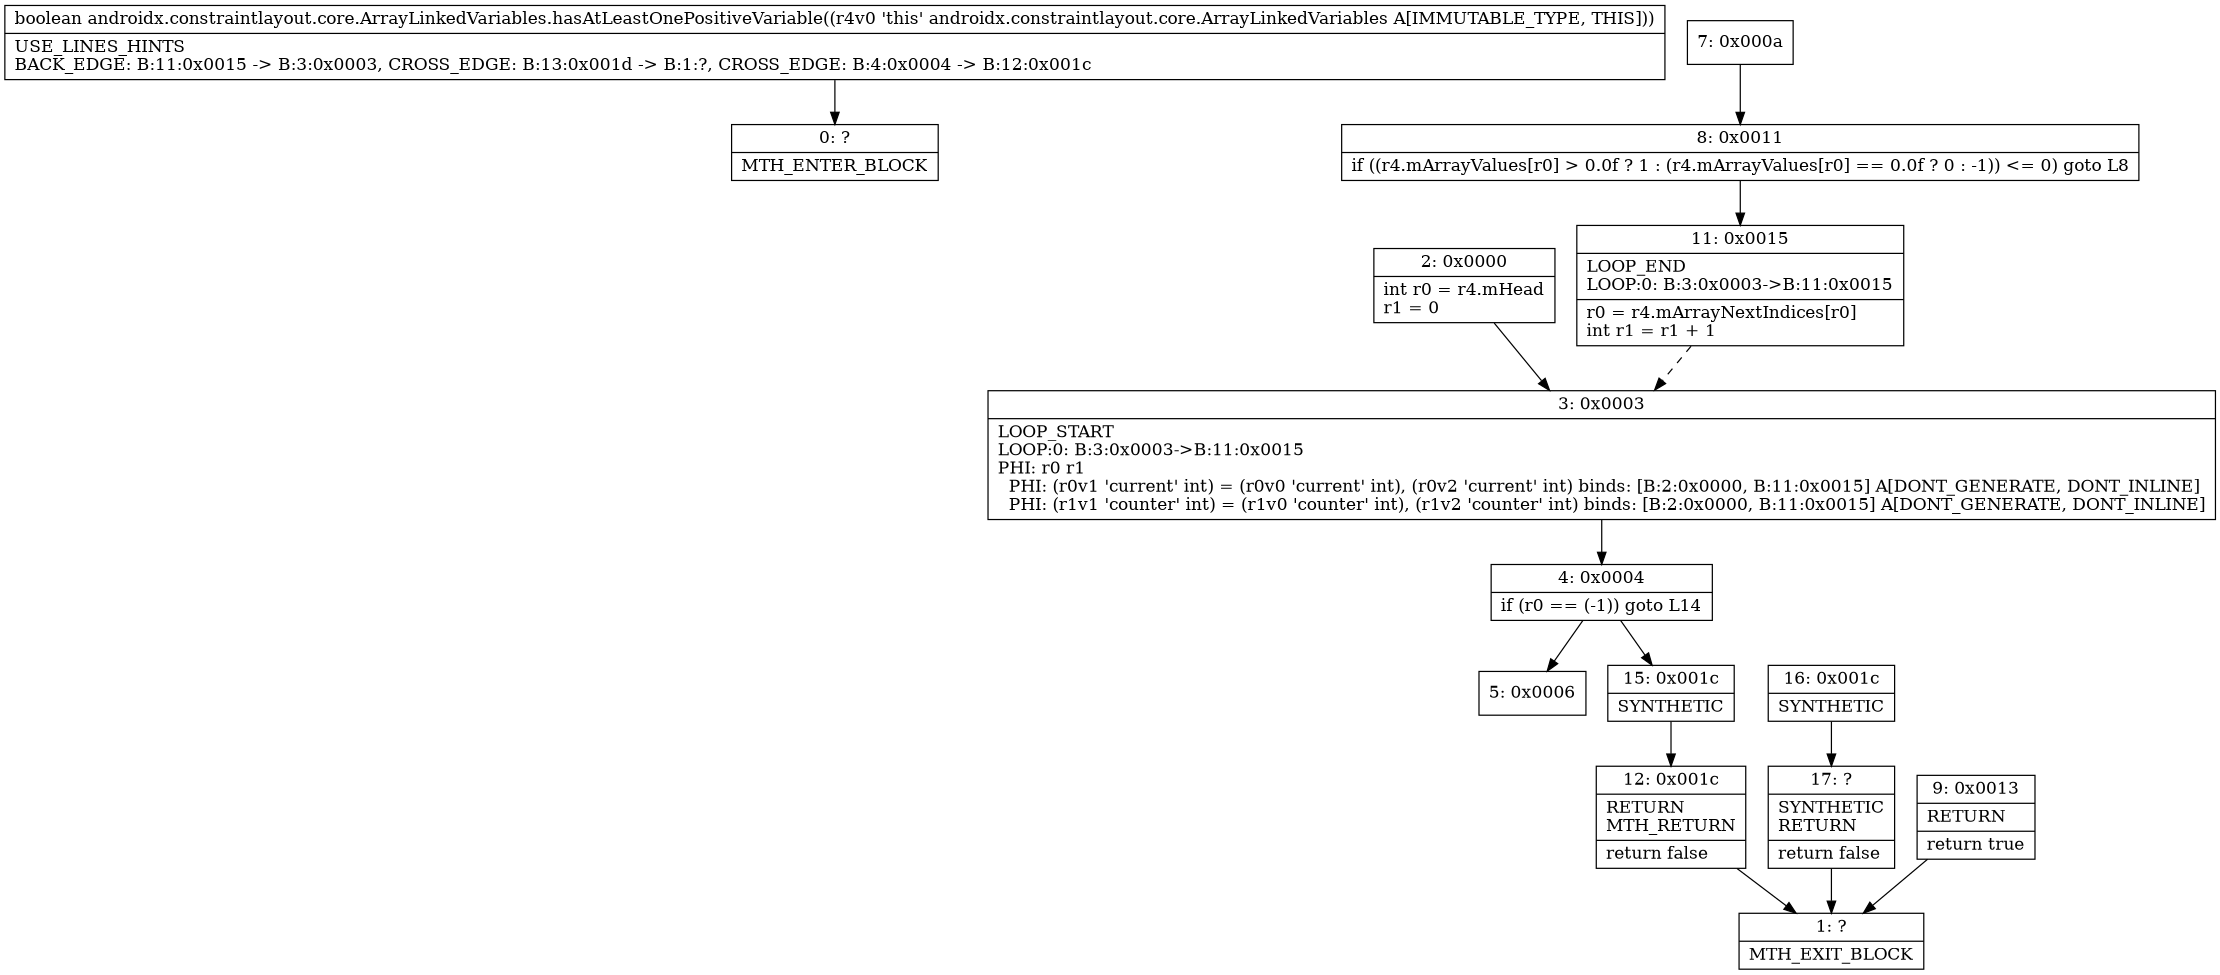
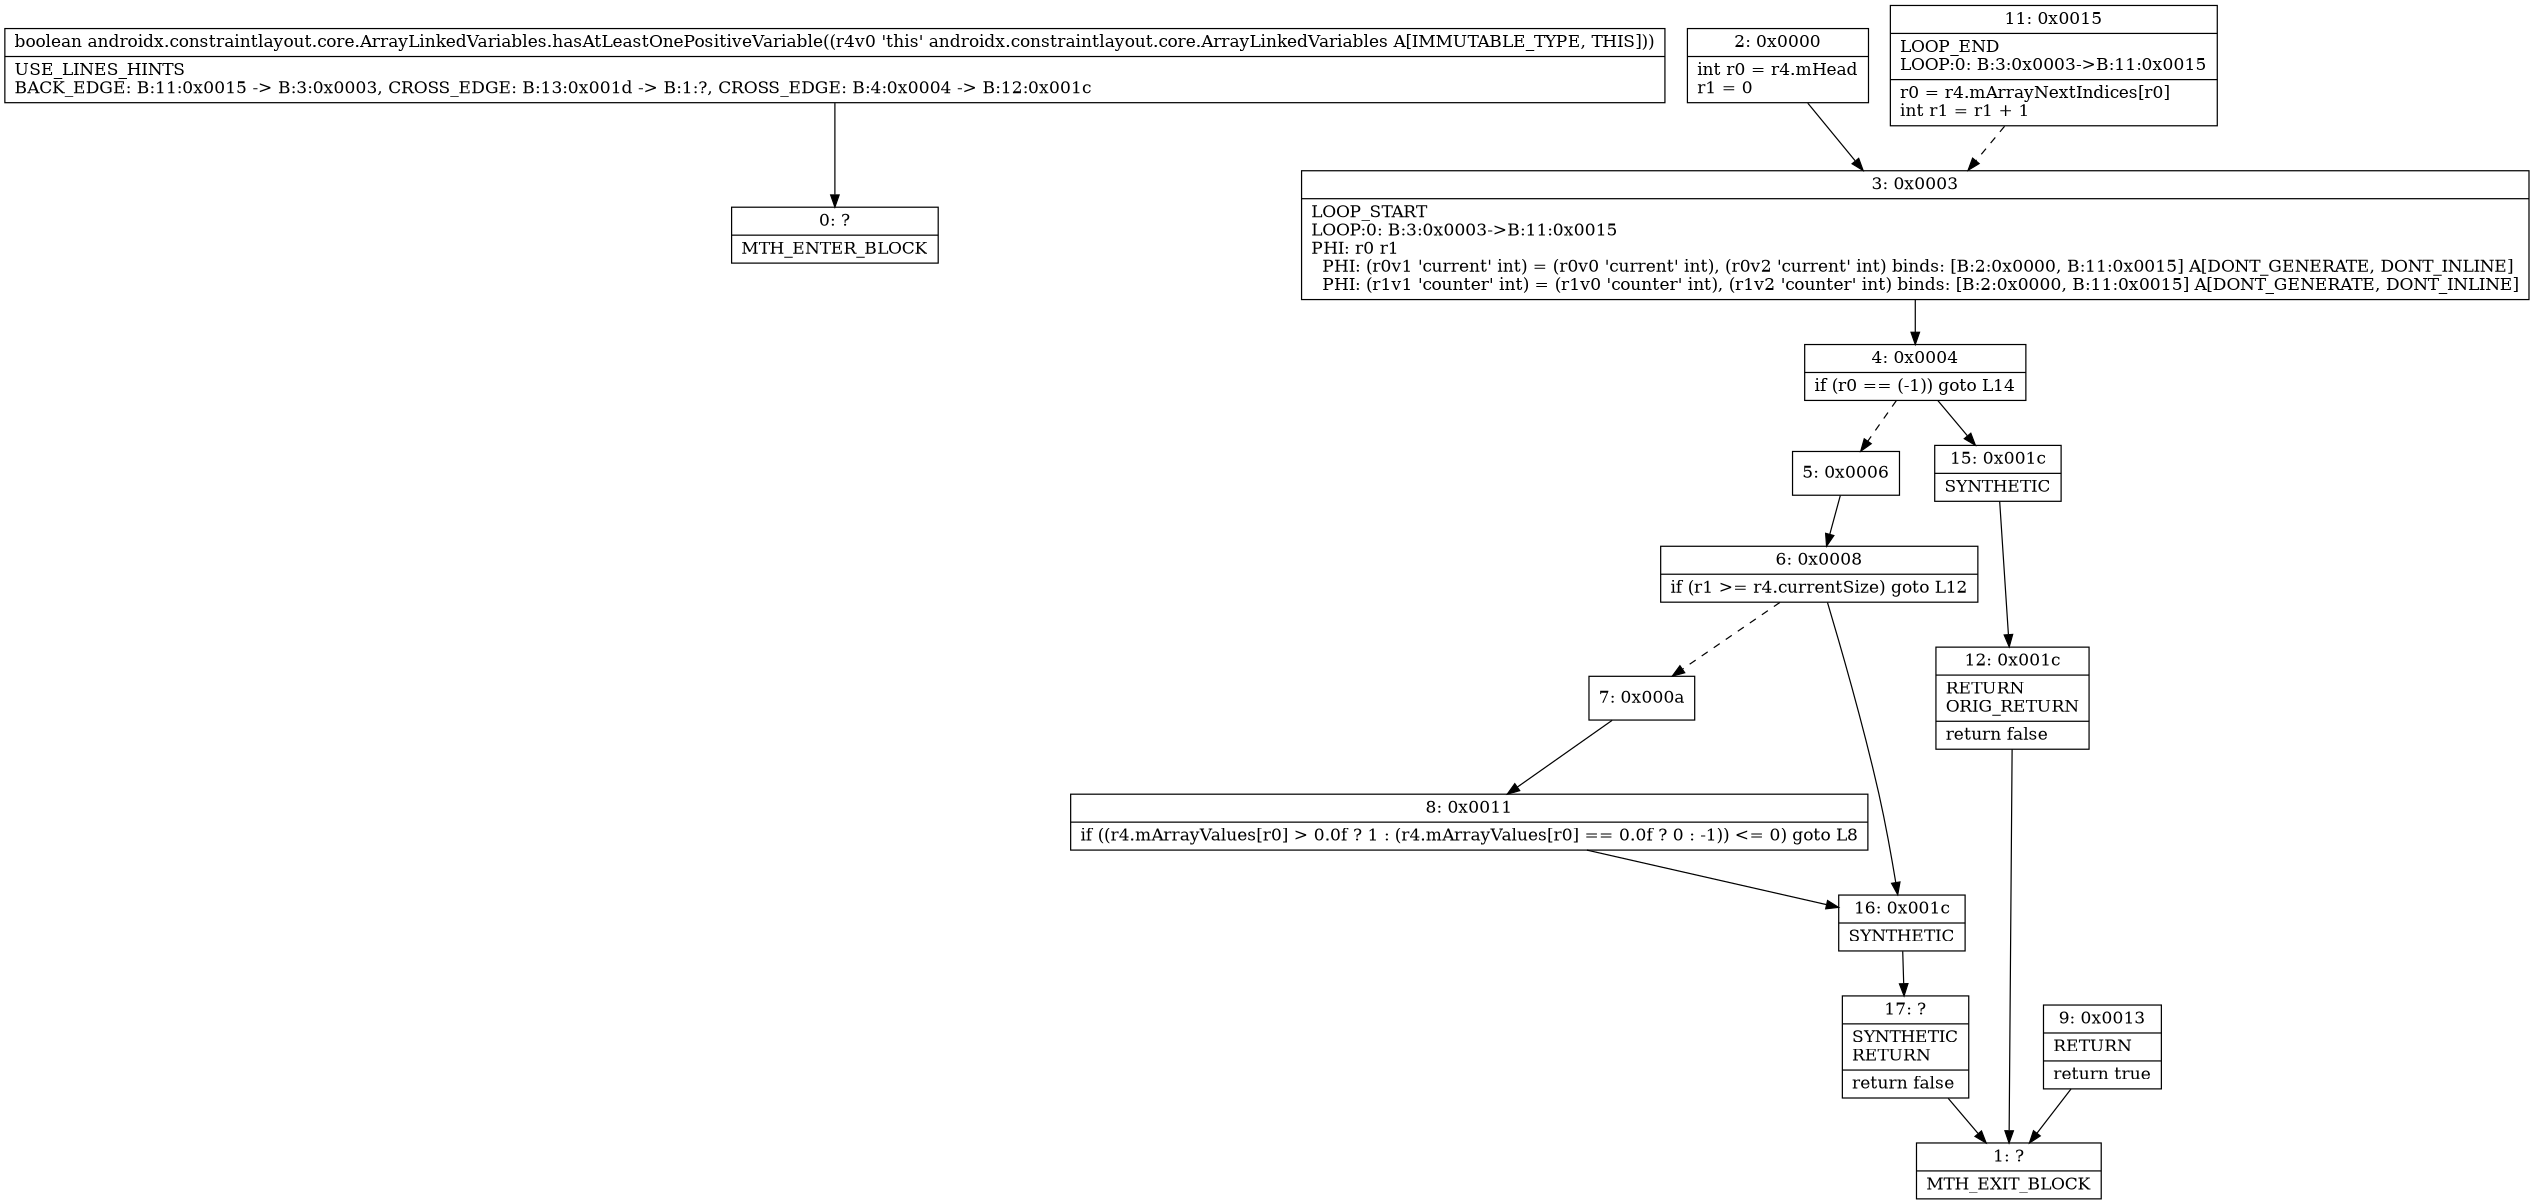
(1740, 197) -> (1707, 877)
none -> (1819, 574)
(1568, 641) -> (1882, 421)
(1671, 826) -> (2012, 707)
